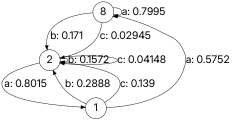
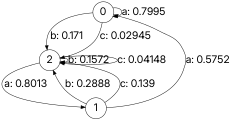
(103, 12) -> (103, 12)
(30, 84) -> (30, 84)
